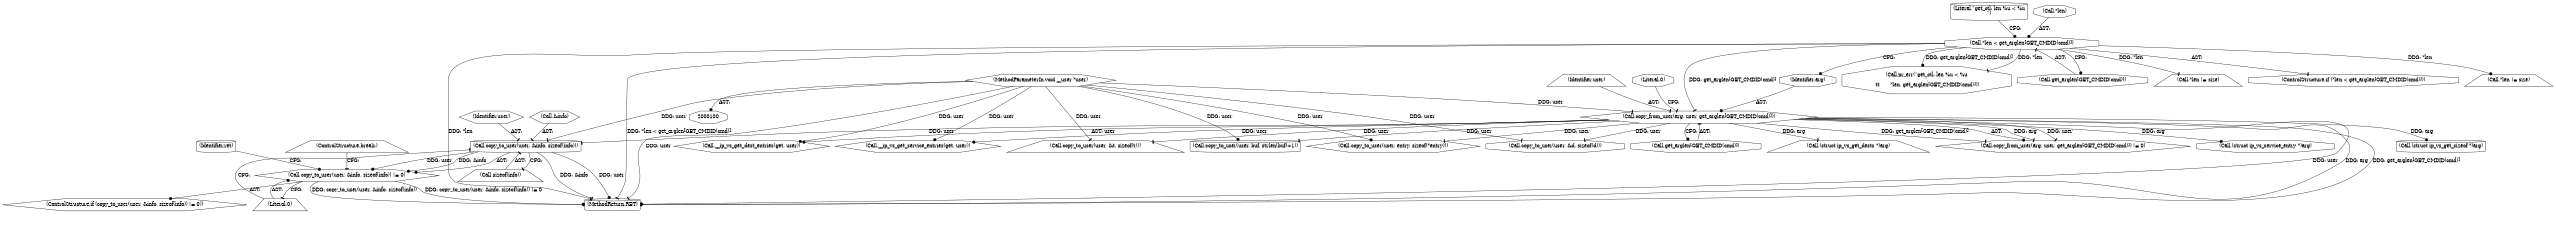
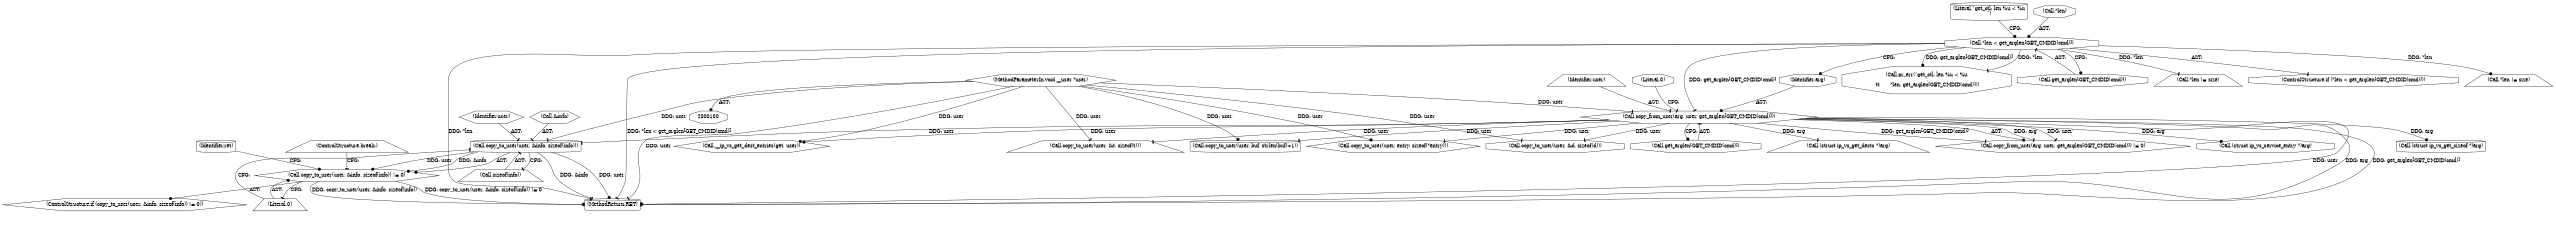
(1103, 132) -> (1103, 132)
(918, 146) -> none
